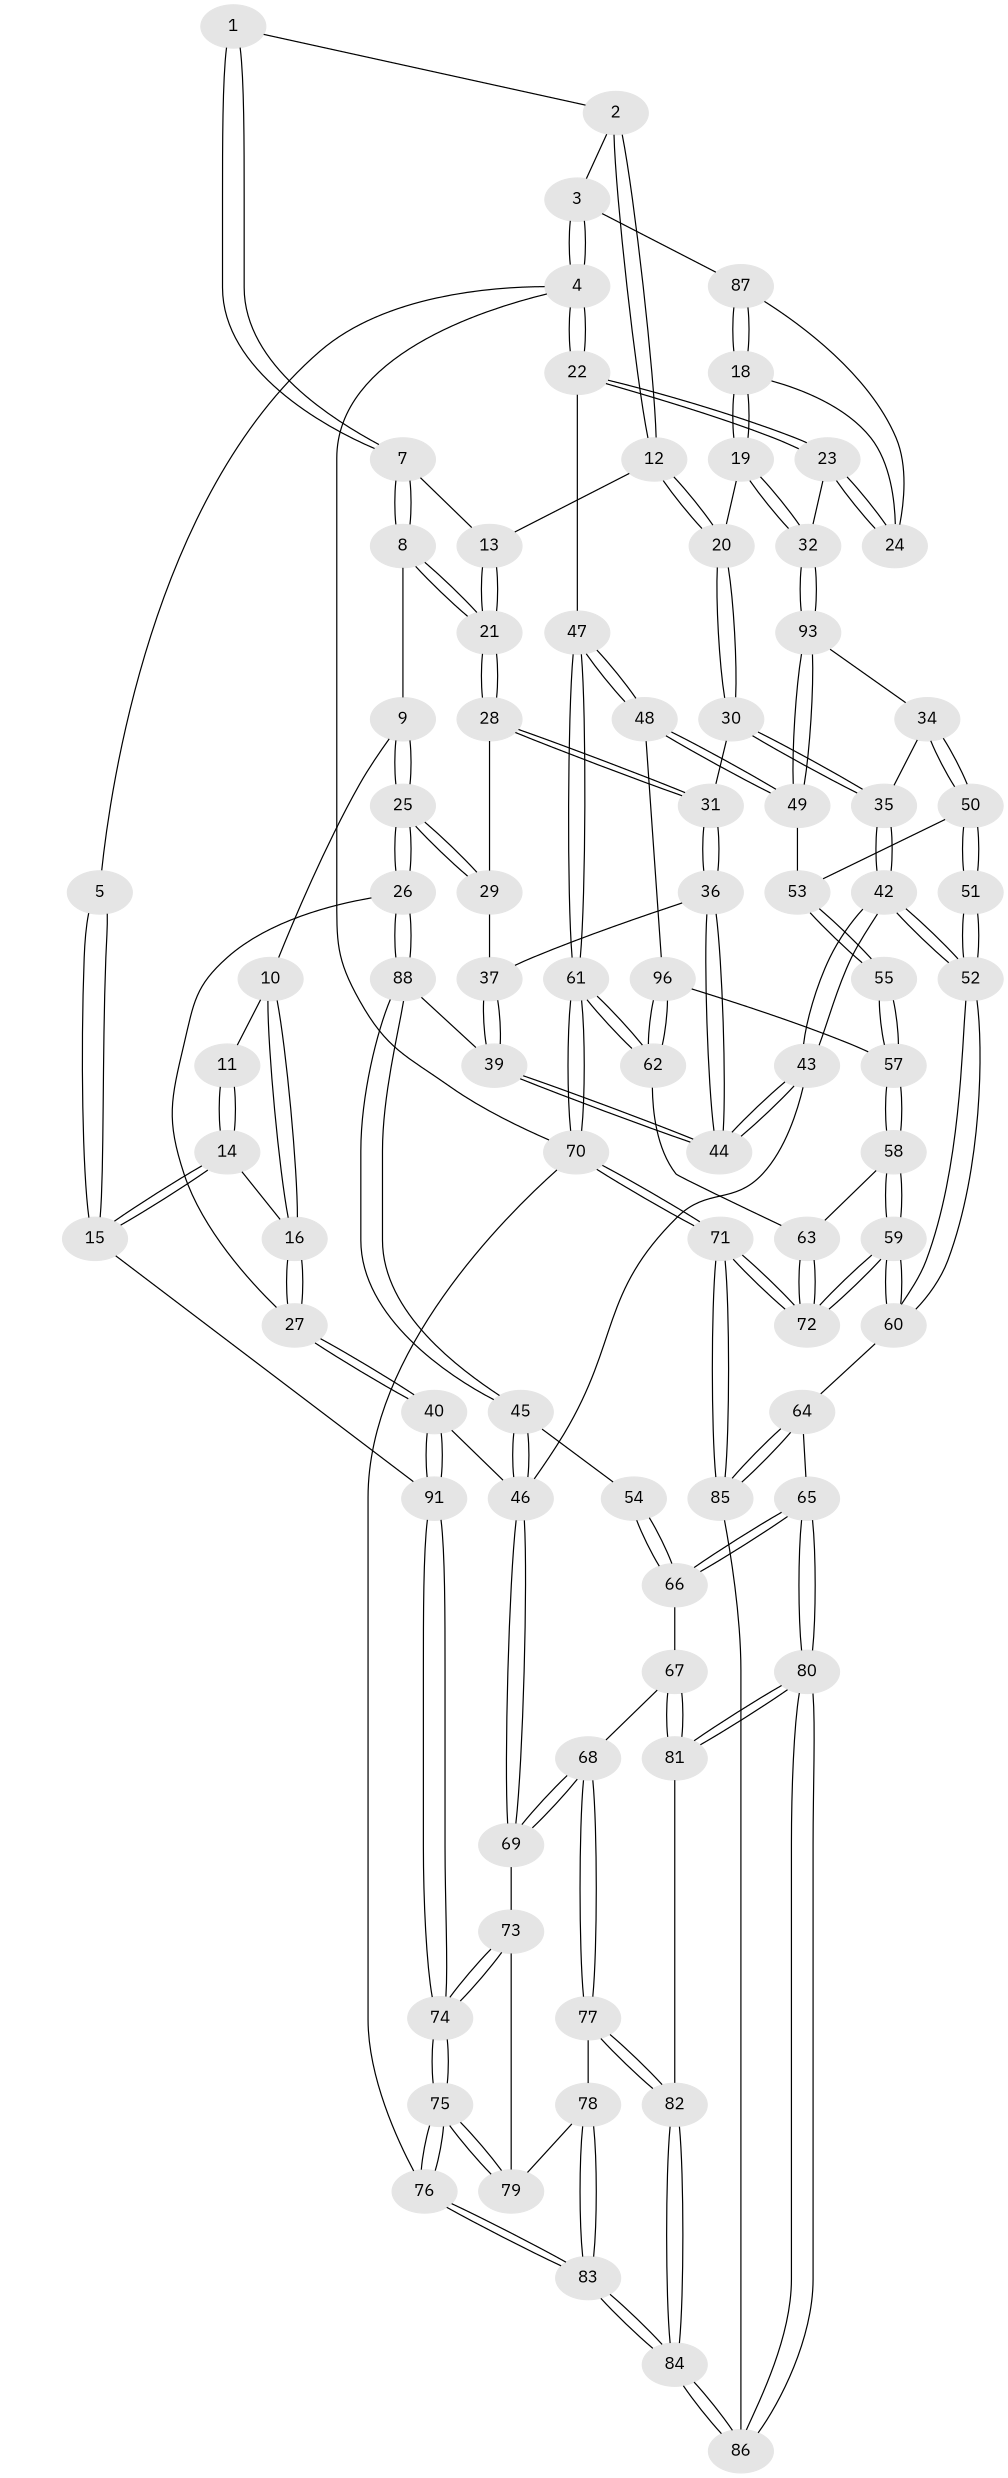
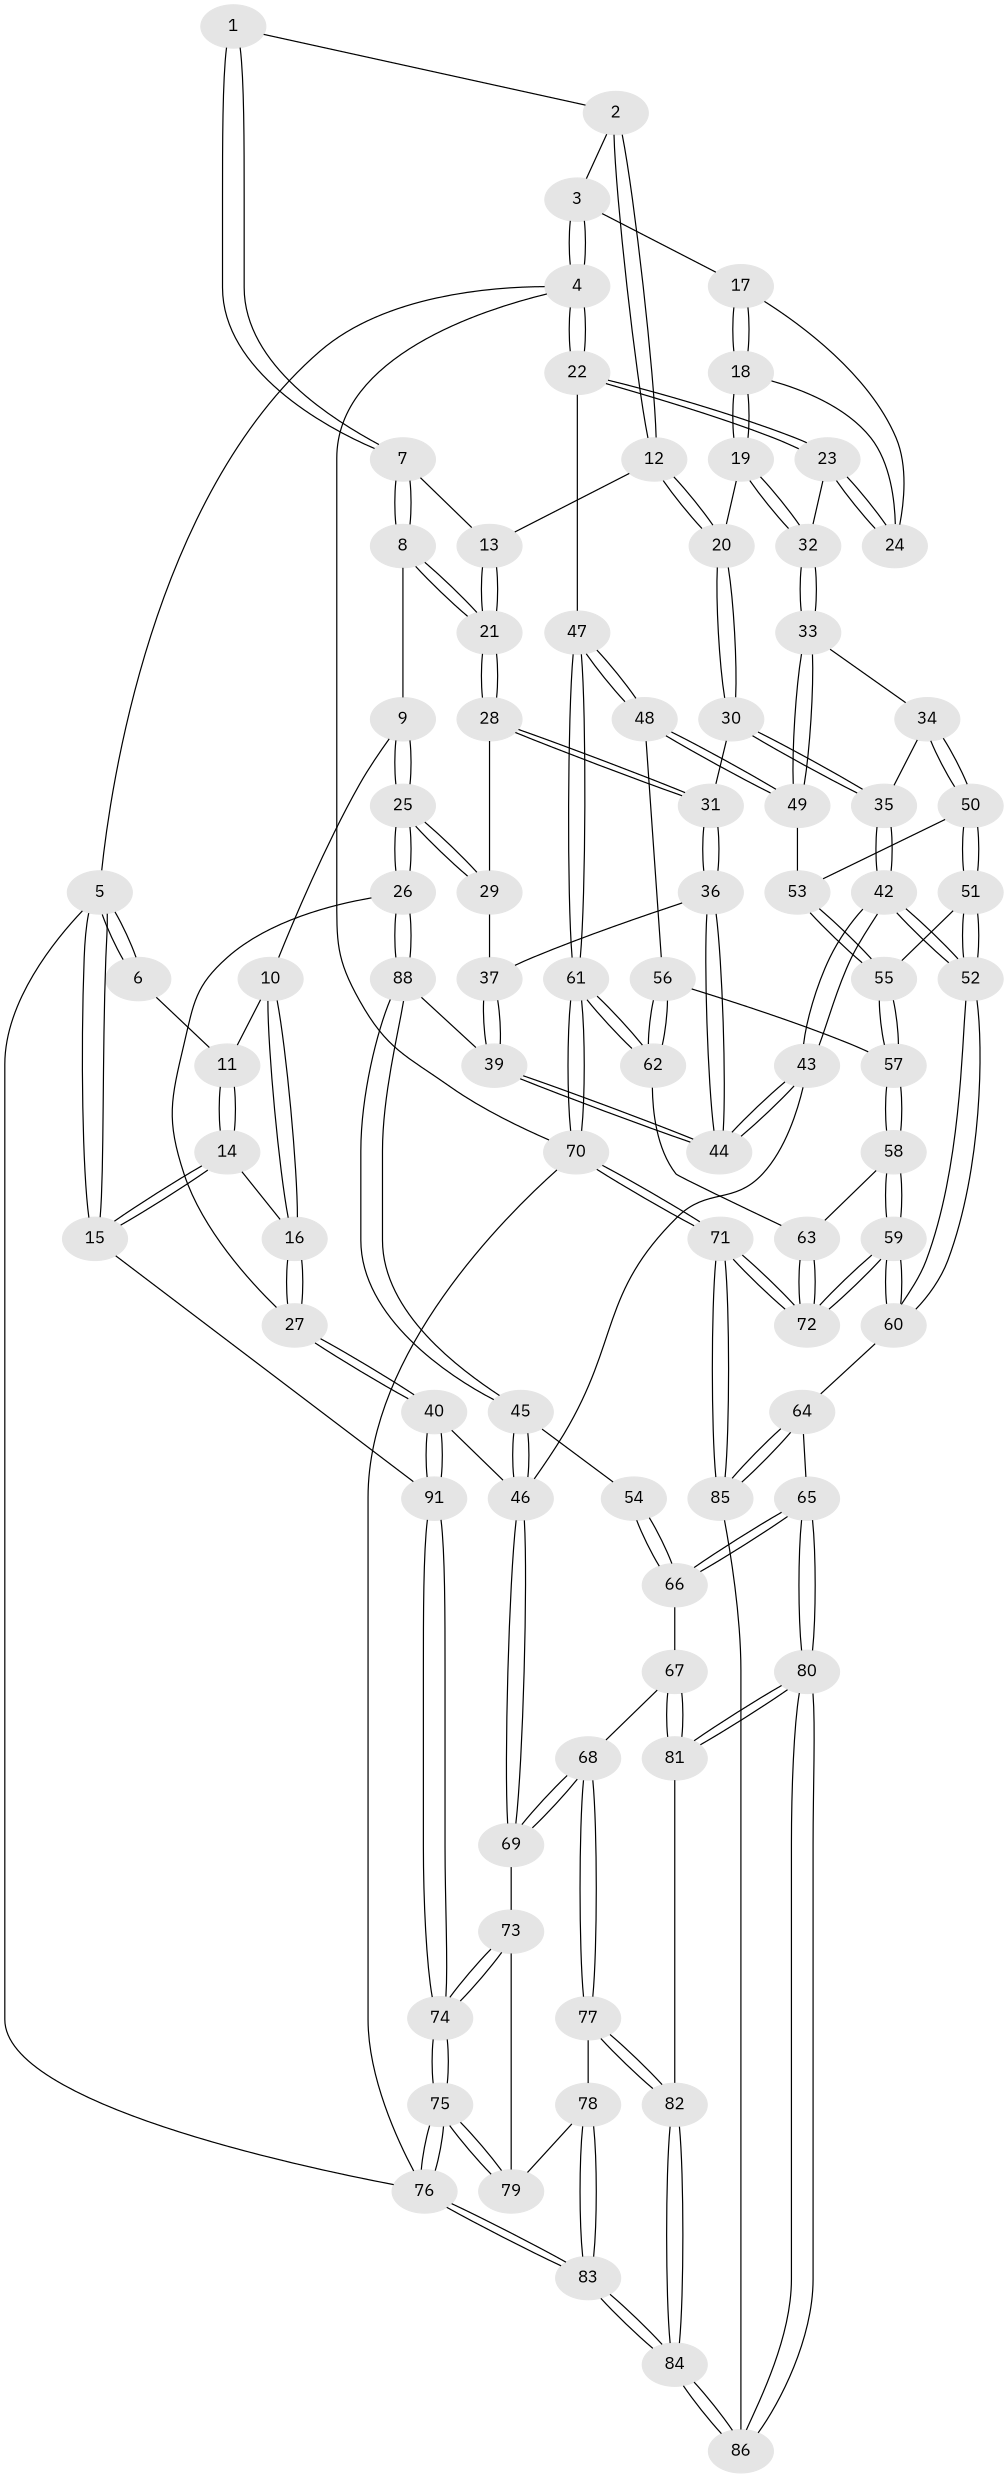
(741, 286) -> (741, 286)
(808, 633) -> (808, 633)
none -> (938, 926)
none -> (138, 979)
(663, 979) -> (663, 979)
none -> (5, 1672)
